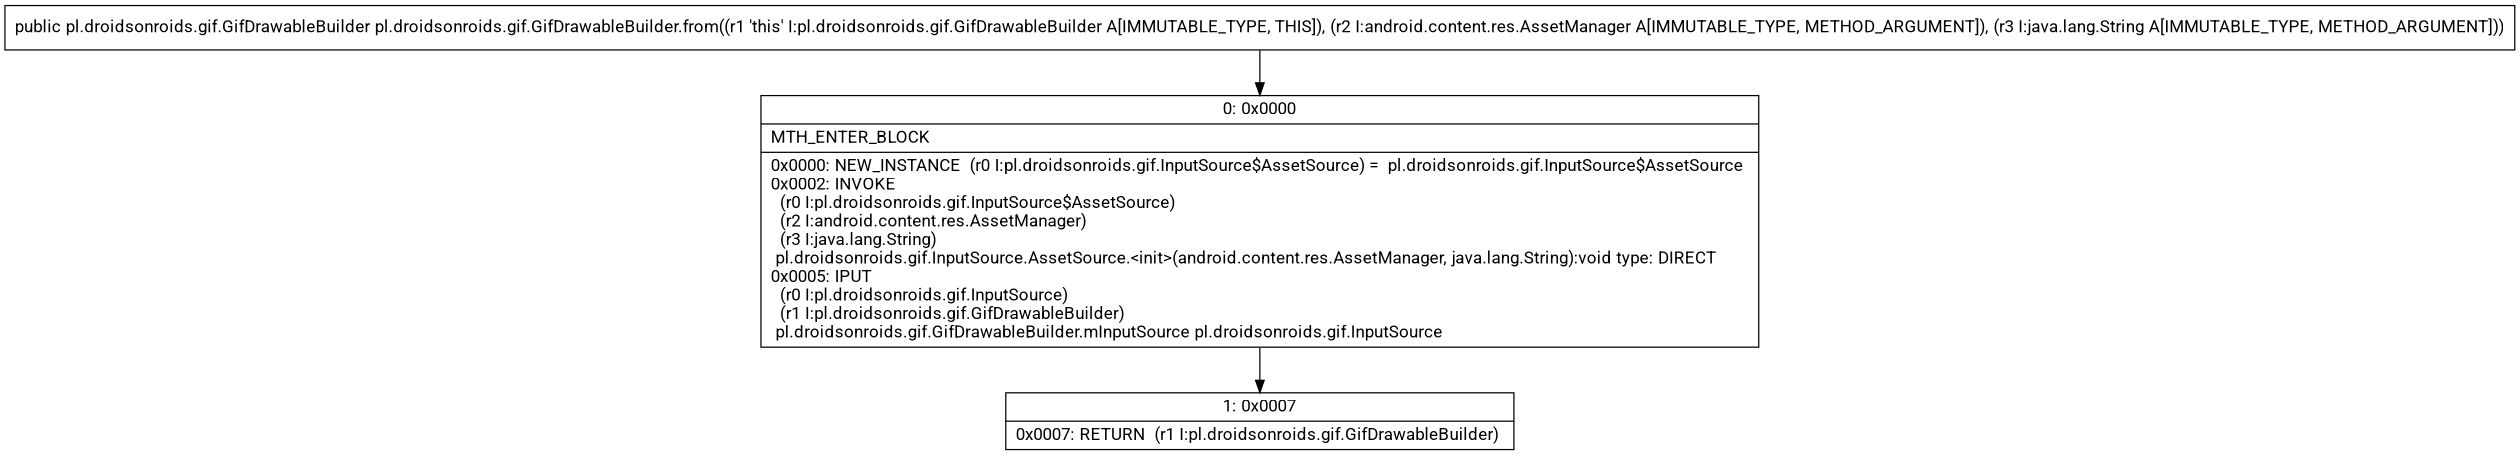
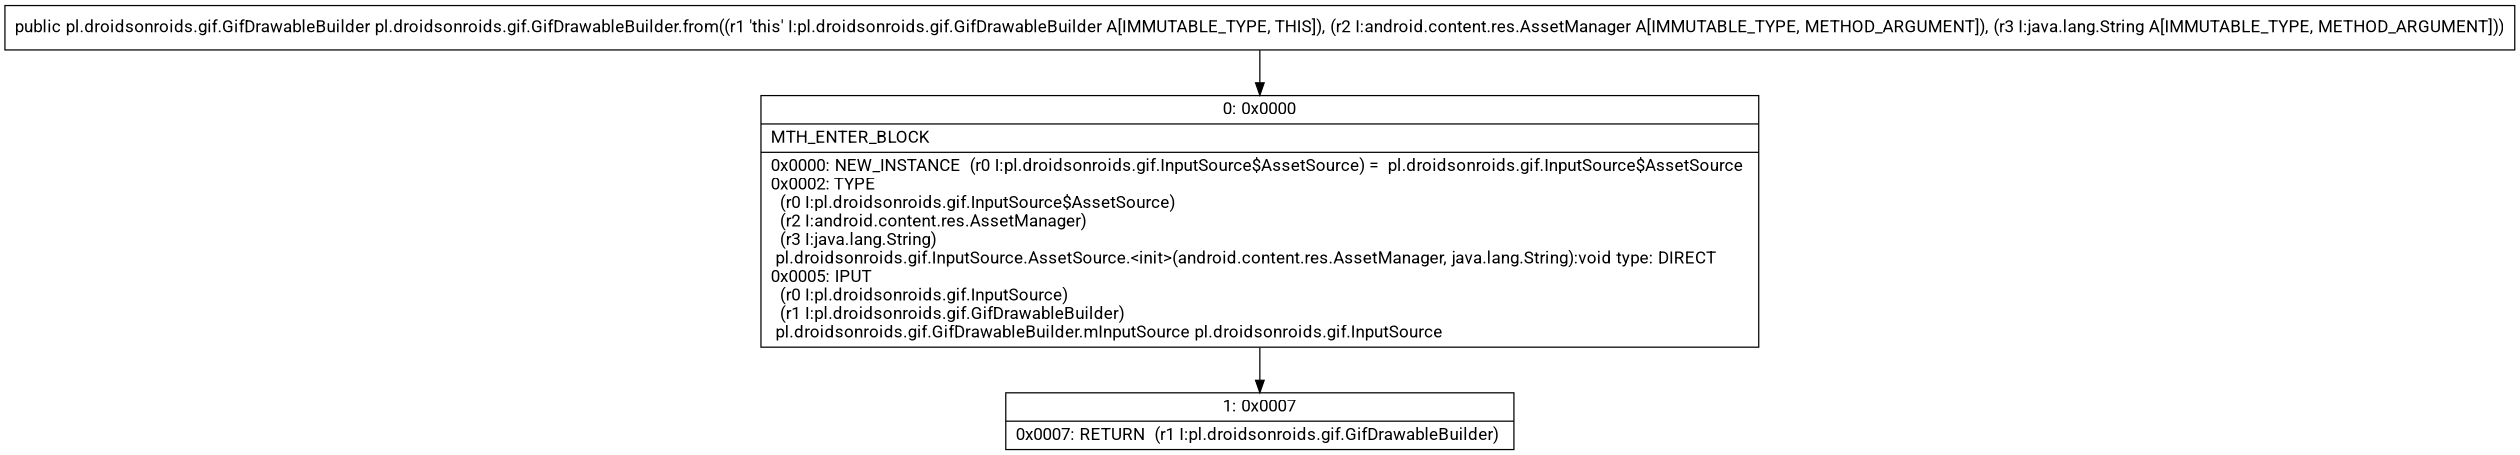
(838, 184) -> (828, 184)
